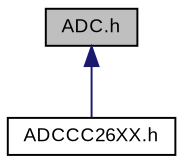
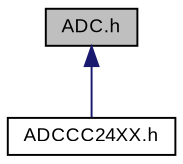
(92, 136) -> (92, 136)
